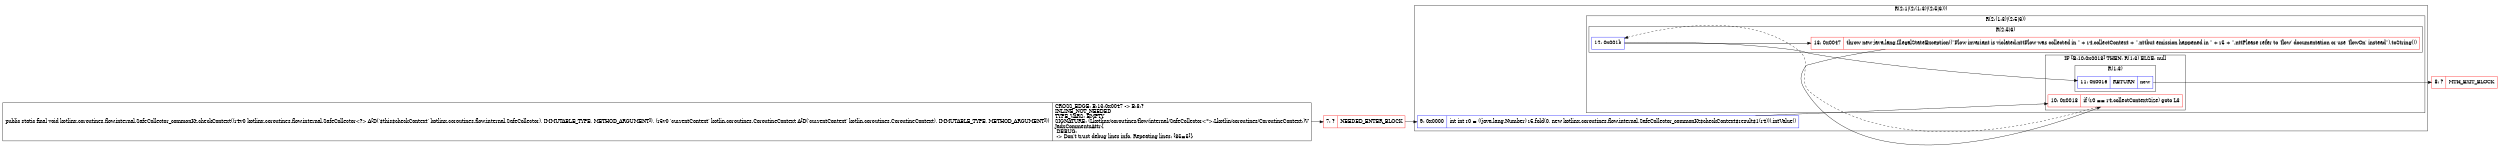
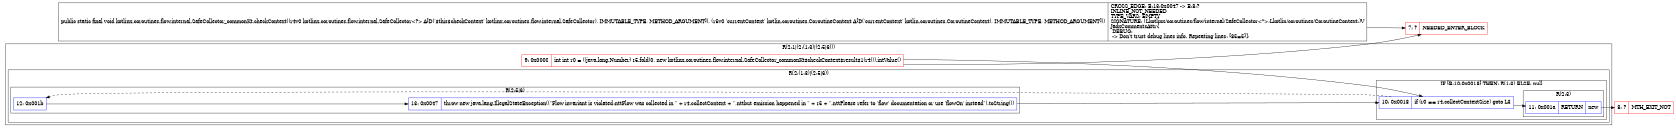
(2115, 43) -> (713, 104)
(1849, 60) -> (1518, 106)
(2115, 69) -> (1563, 95)
(2472, 82) -> (1651, 107)
(2115, 101) -> (1446, 103)
(1409, 122) -> (1161, 60)
(1608, 122) -> (713, 61)
